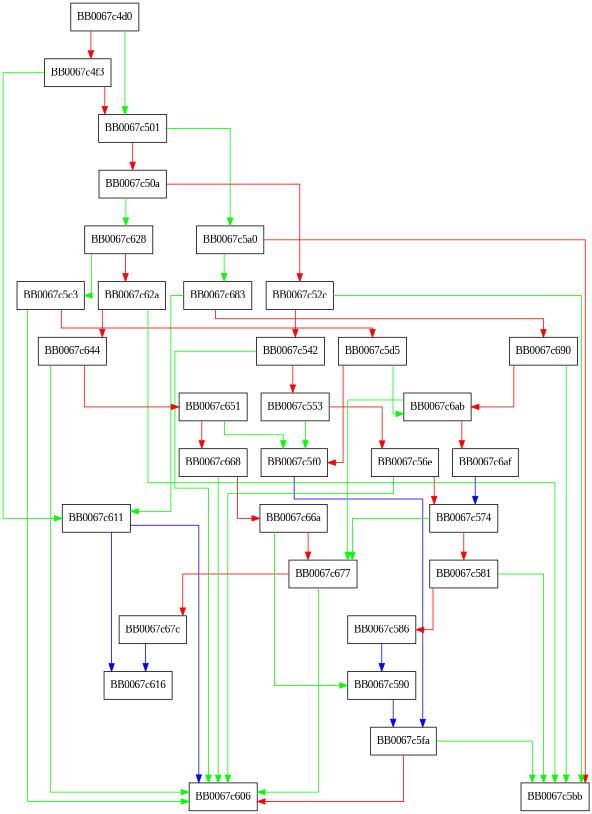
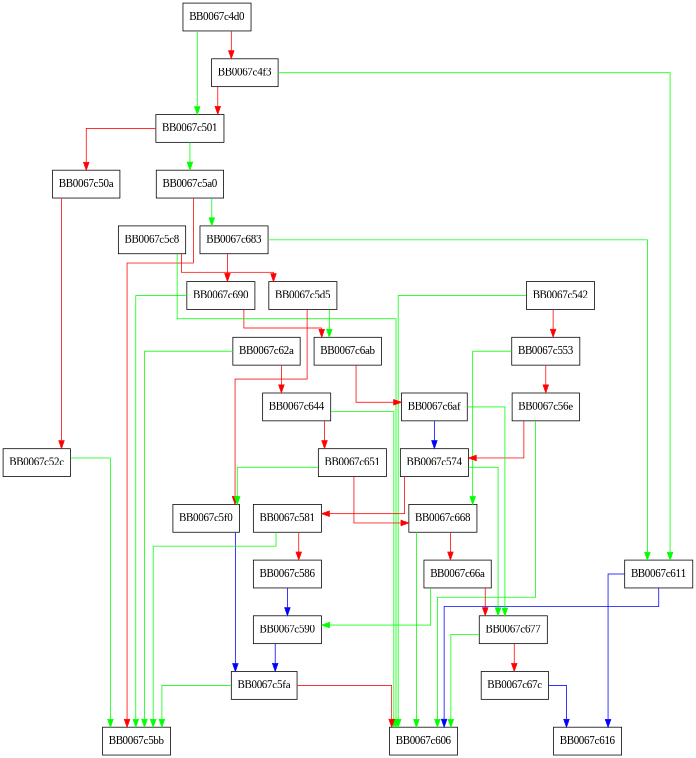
(119, 240) -> none
(51, 296) -> (152, 240)
(295, 319) -> none
(305, 431) -> (473, 400)
(348, 448) -> (505, 489)
